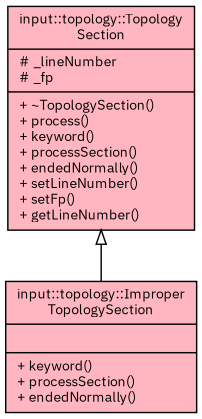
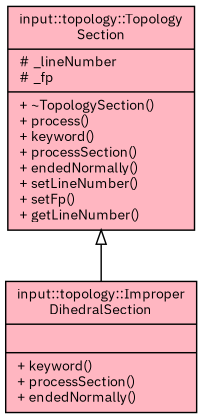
(101, 310) -> (101, 310)
